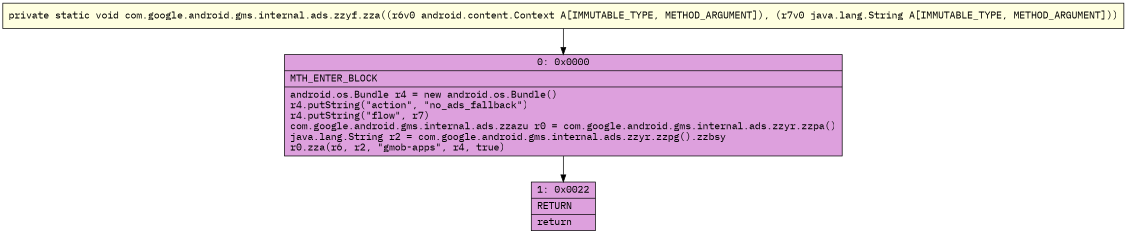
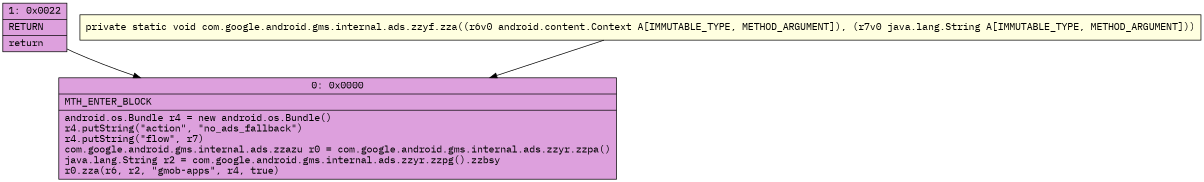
(563, 165) -> (100, 63)
